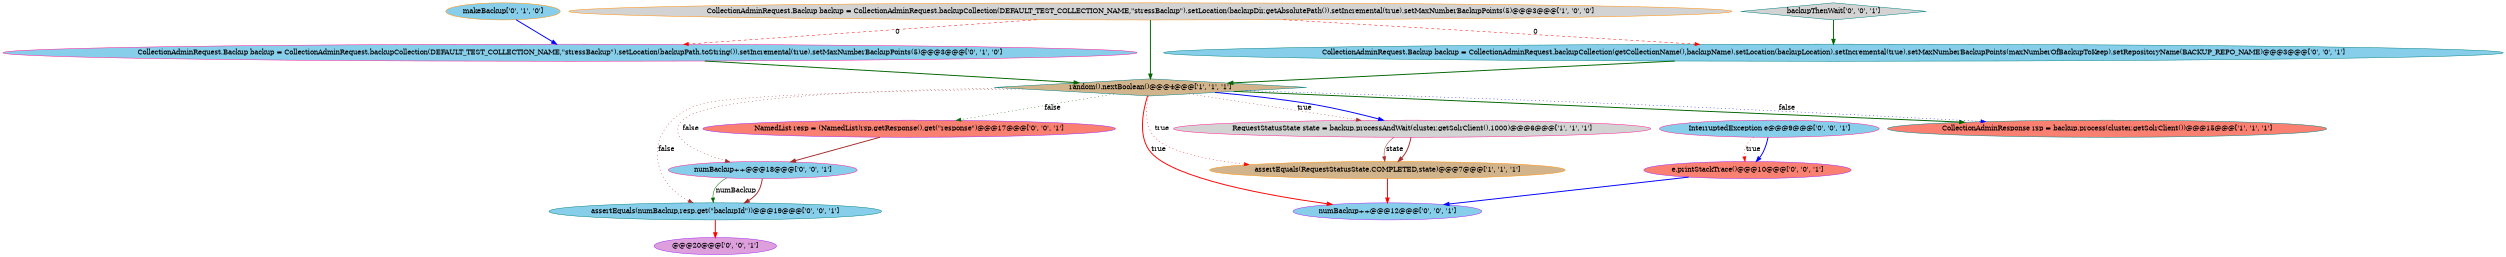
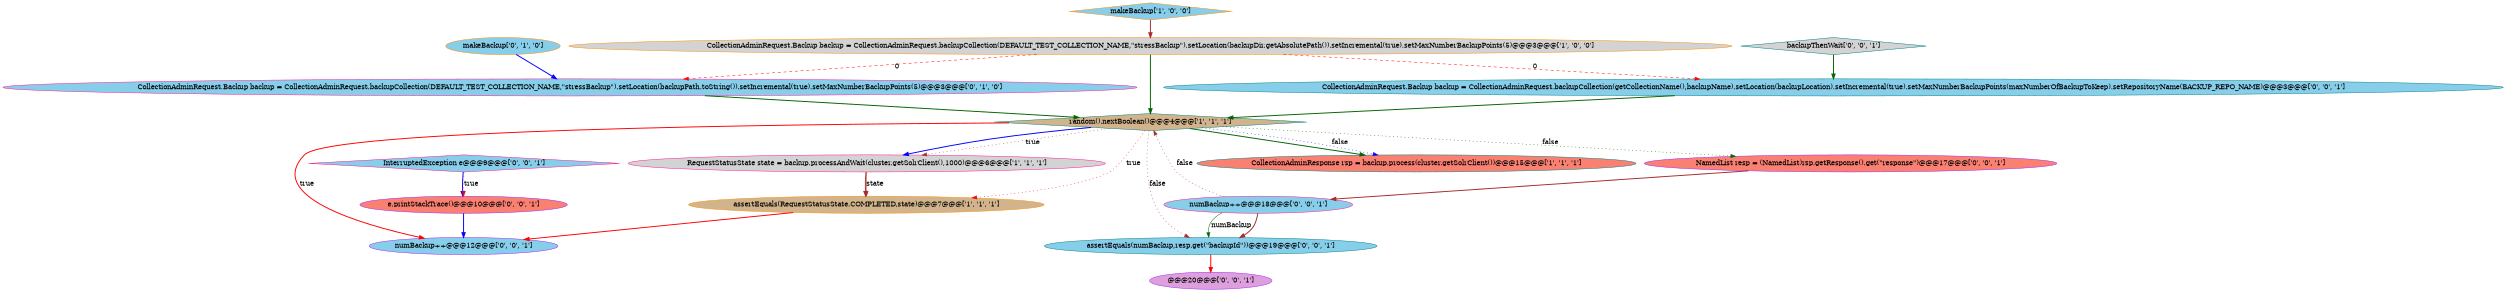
none -> (1150, 11)
(758, 100) -> (1181, 176)
(1769, 129) -> (464, 163)
